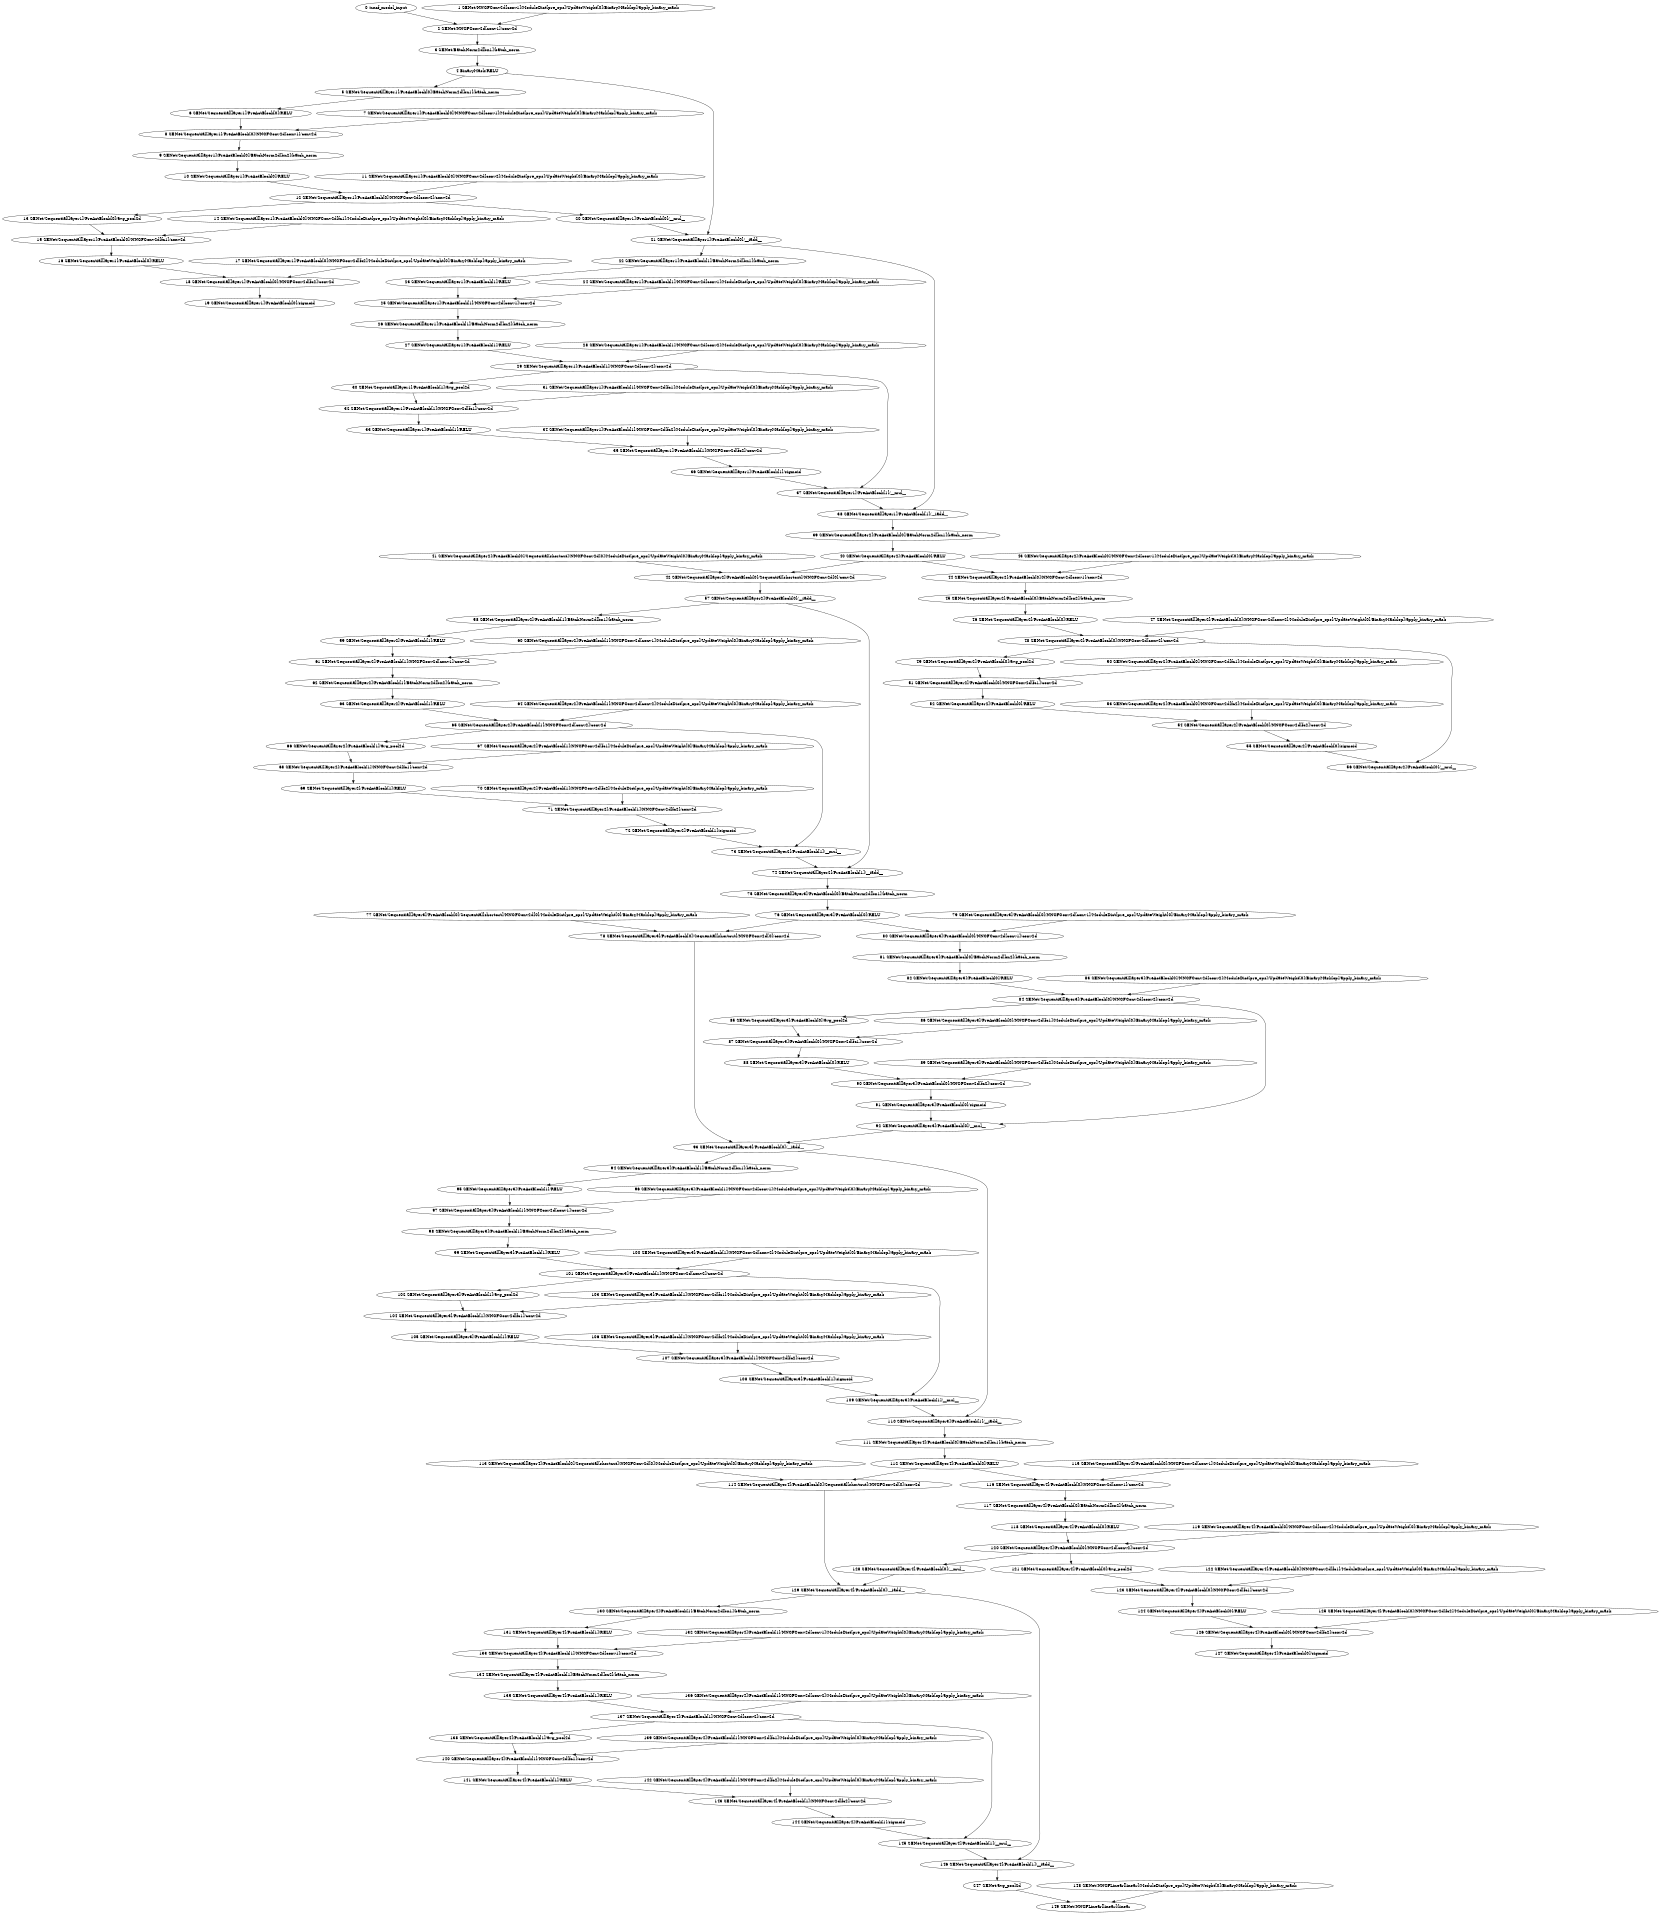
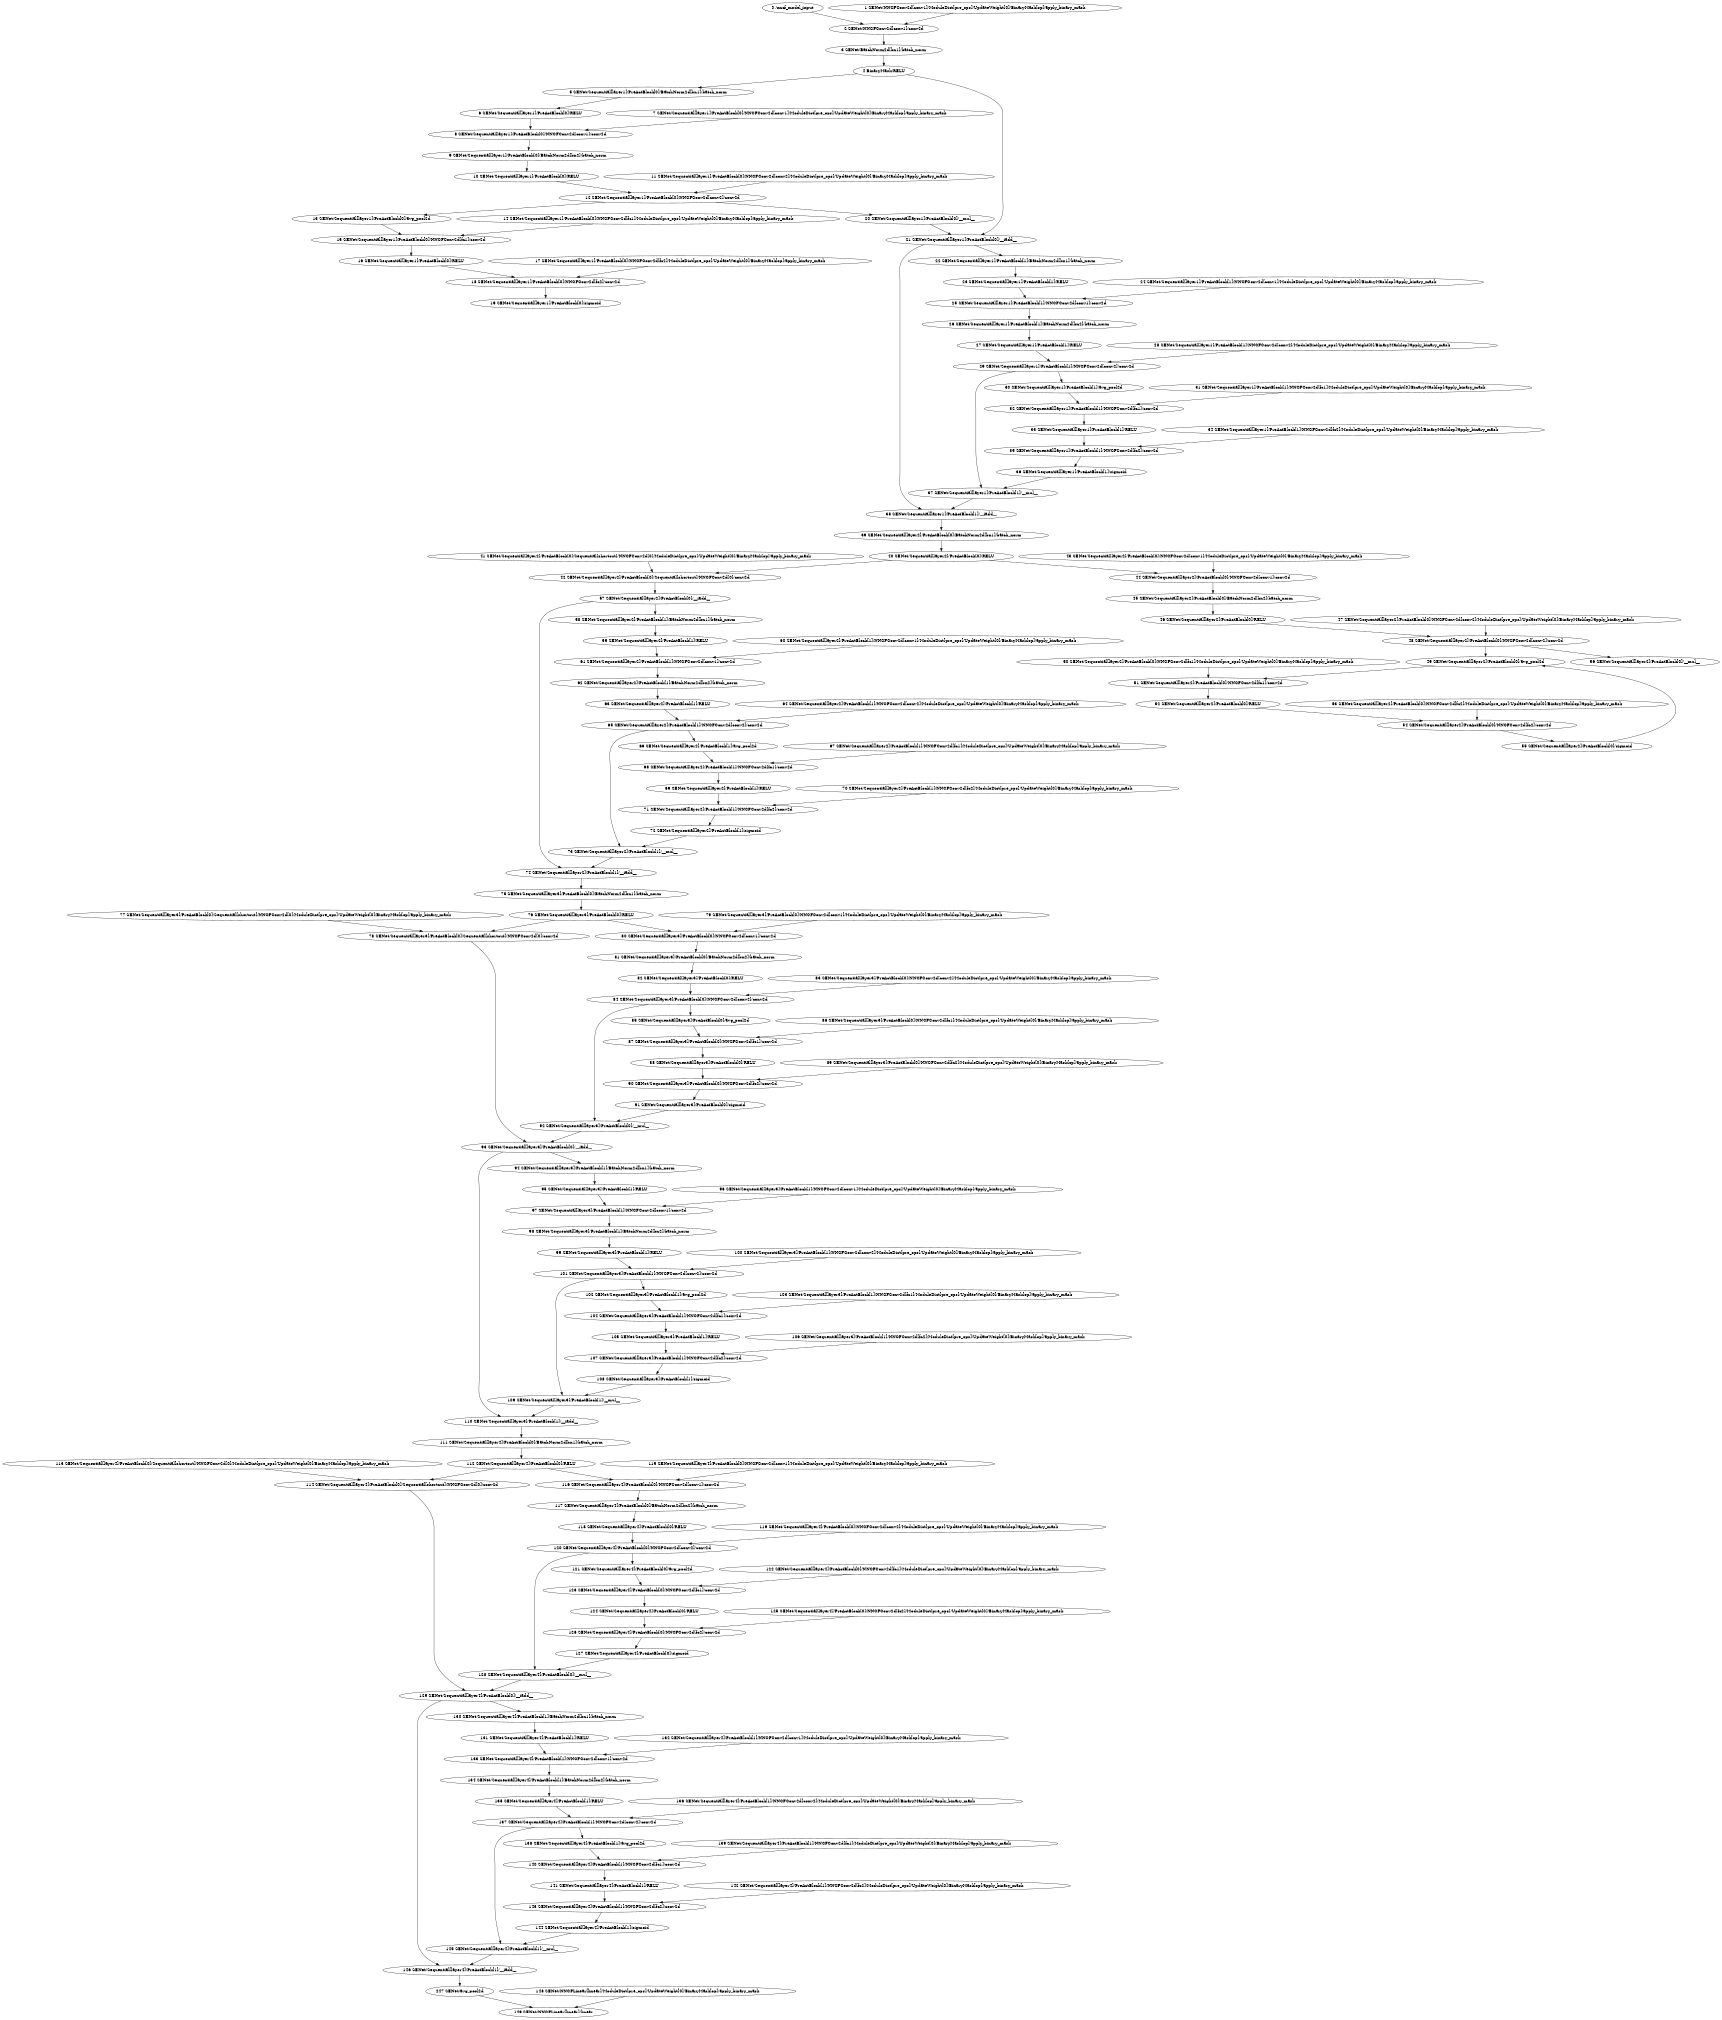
(1350, 757) -> (1653, 687)
none -> (585, 1664)
